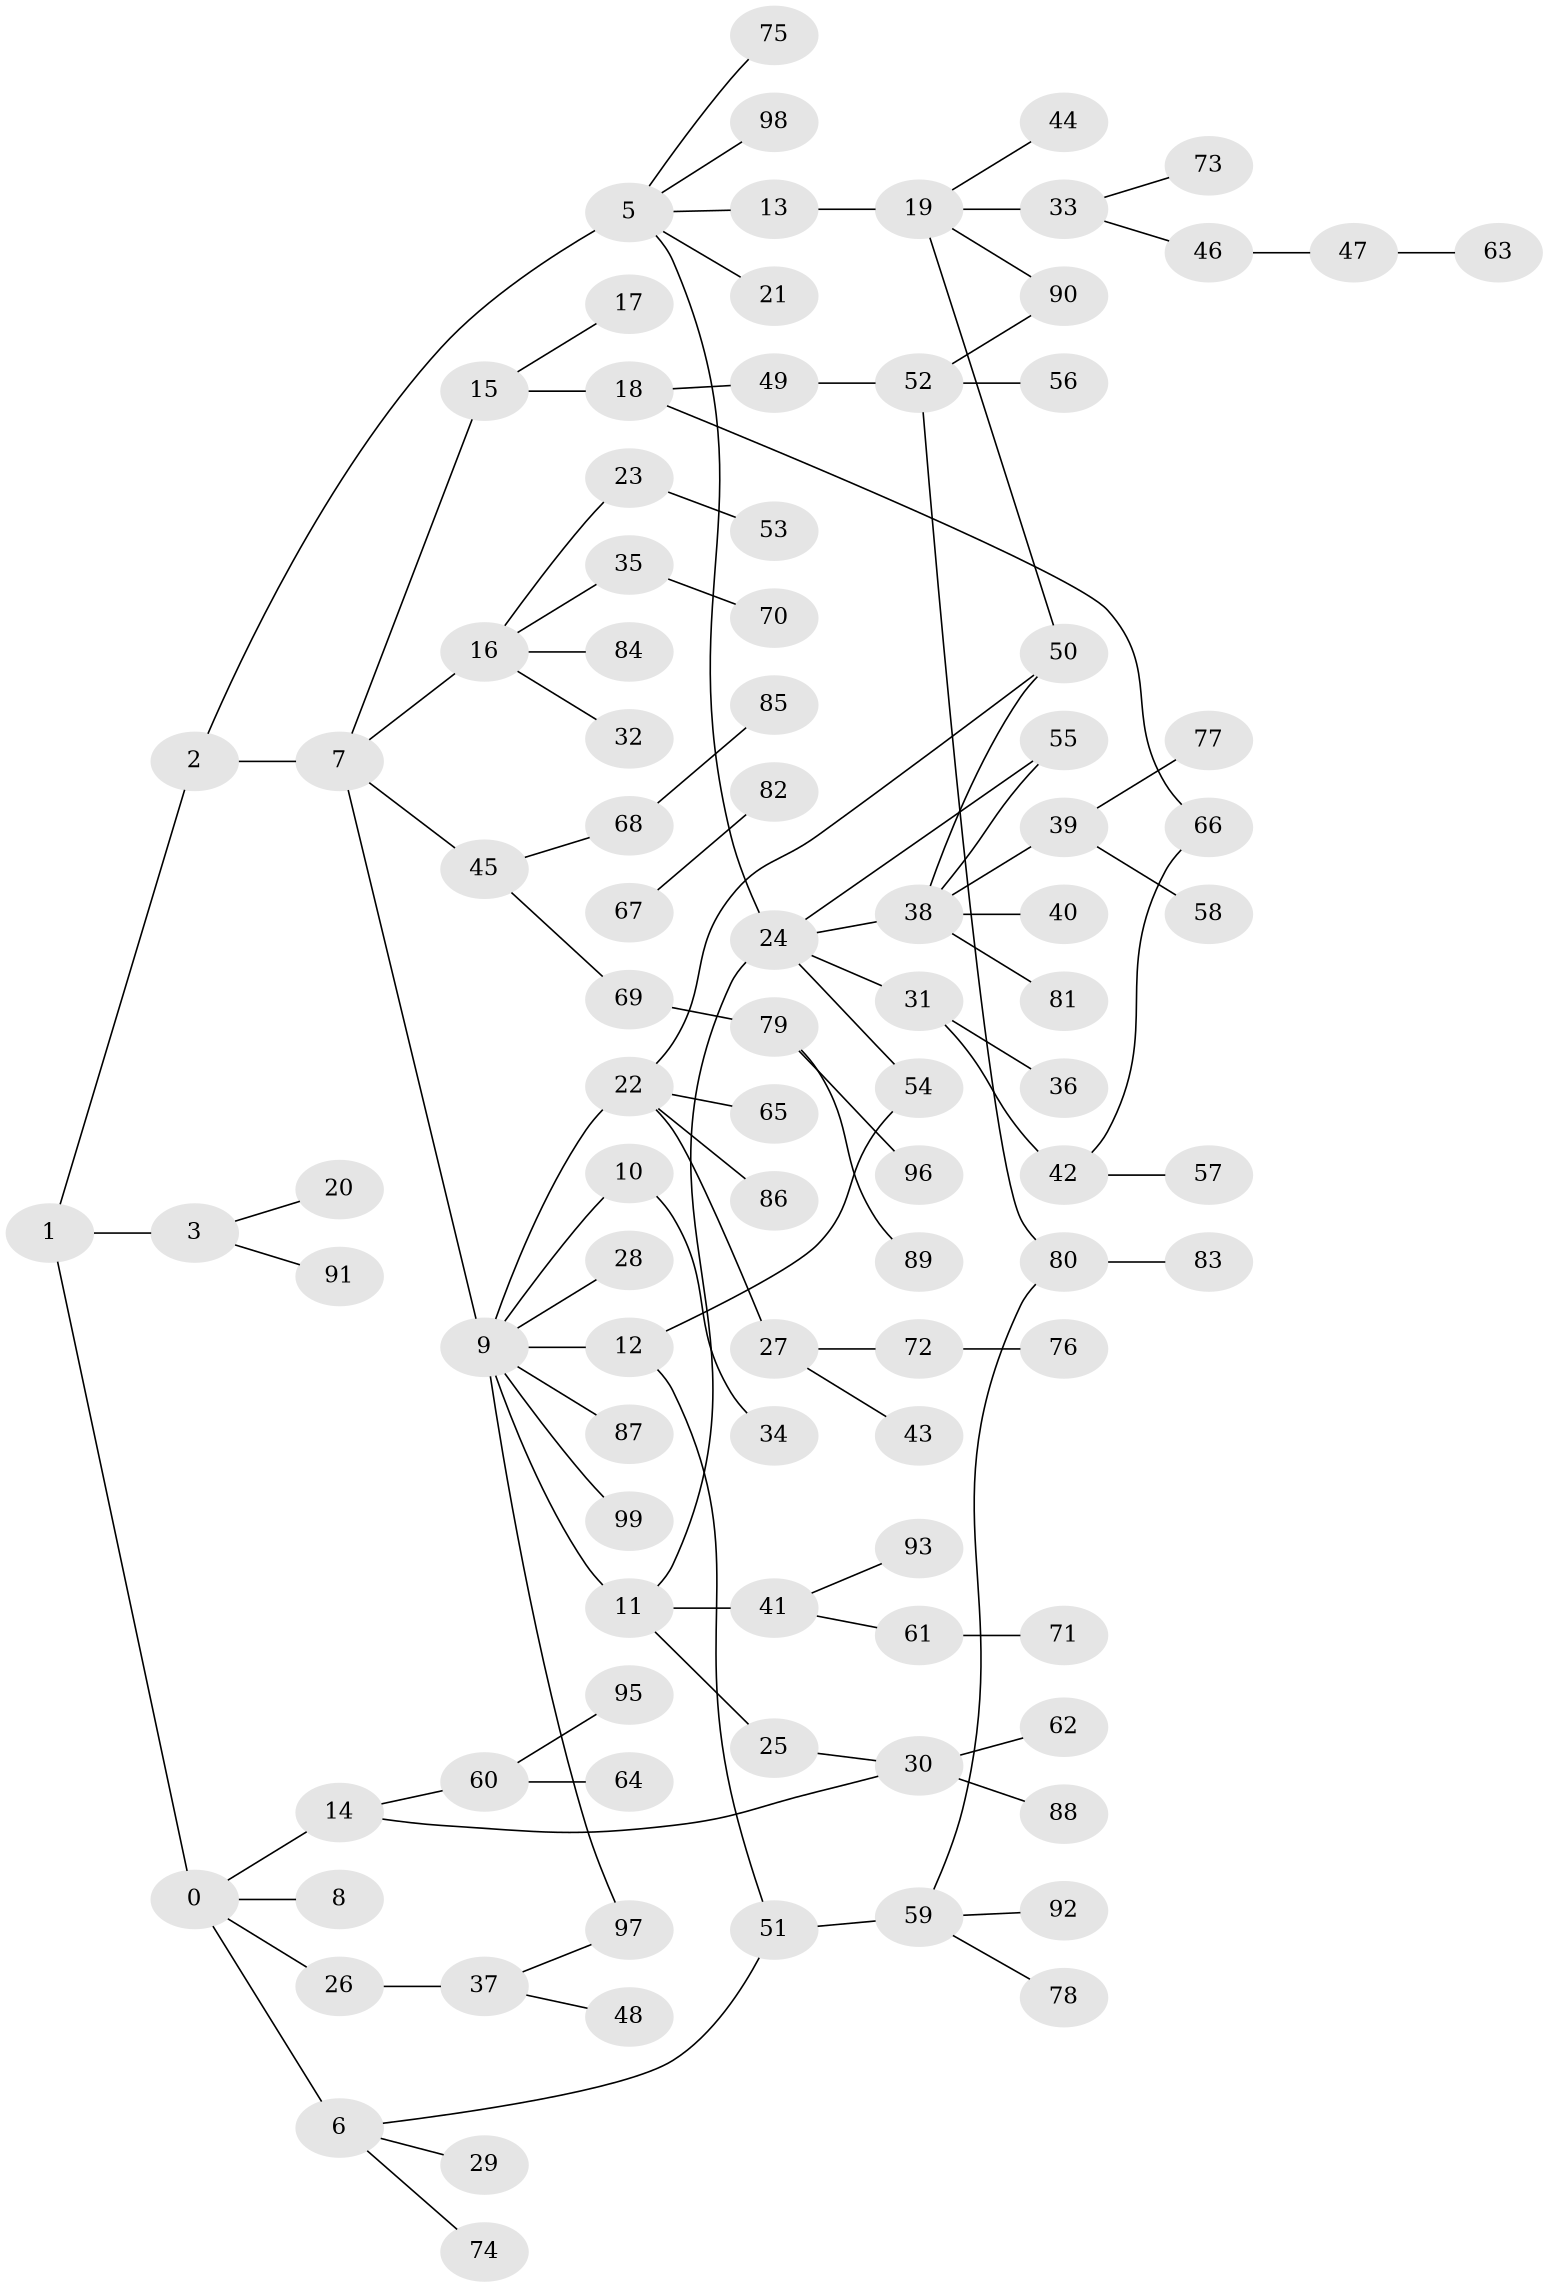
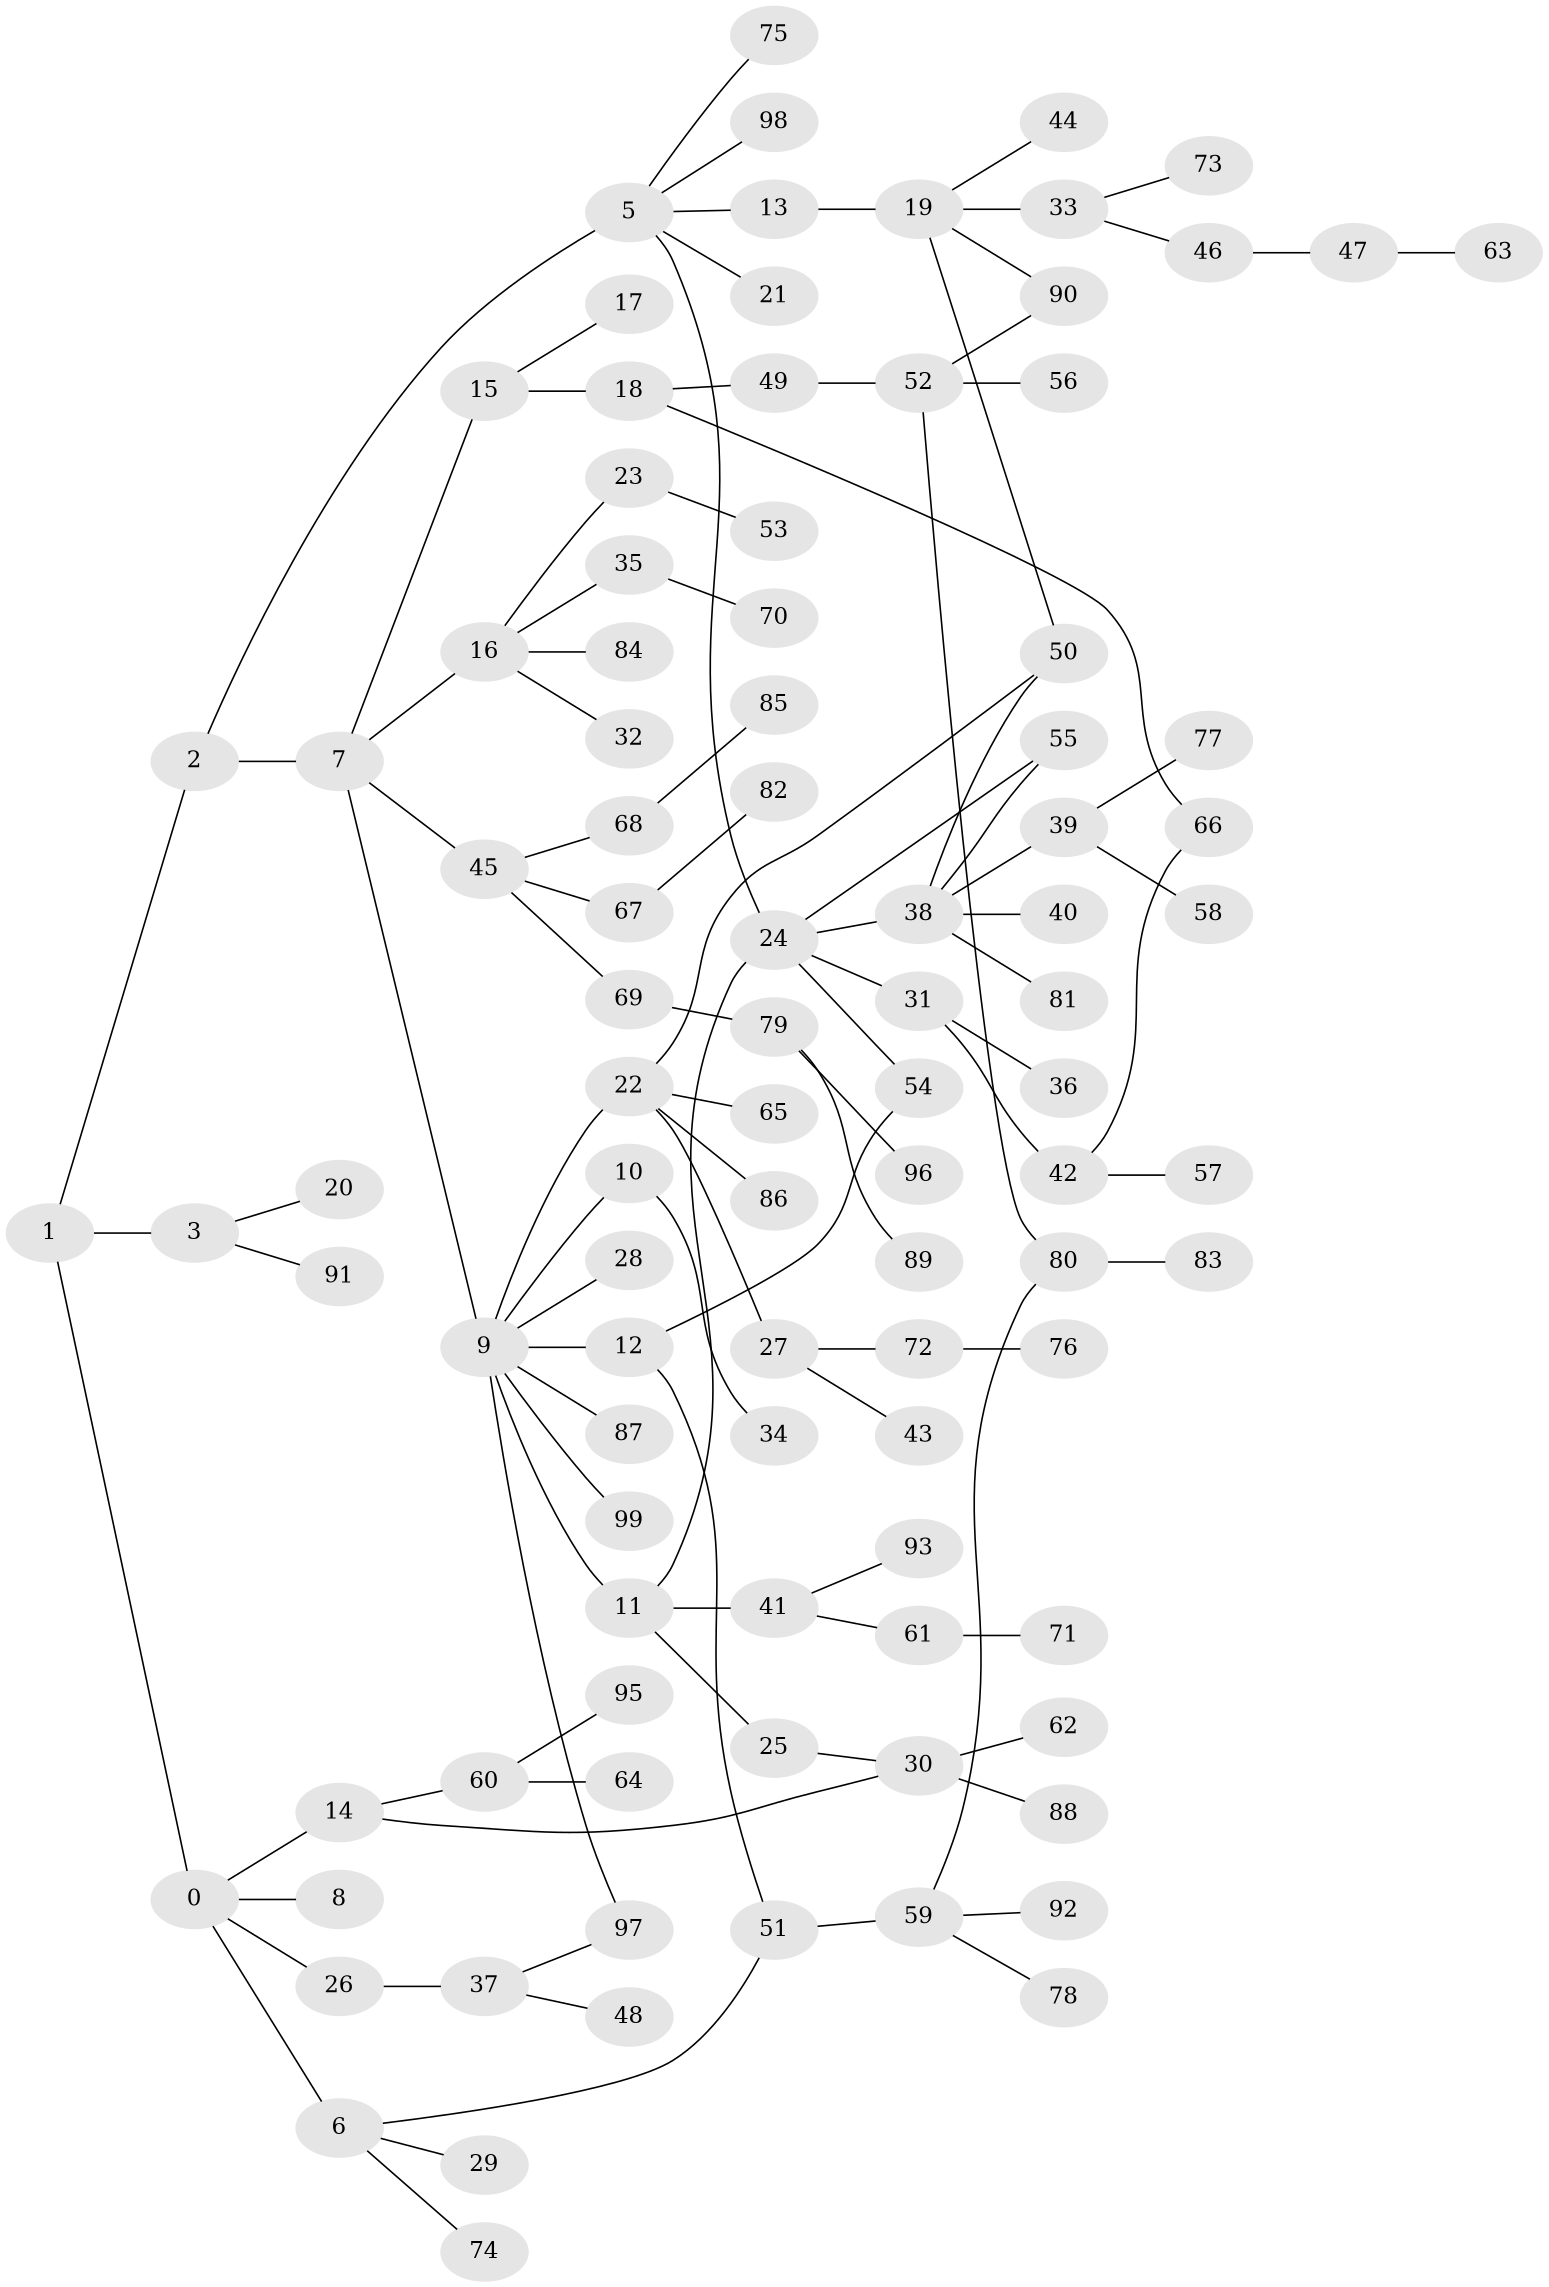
none -> (557, 891)
